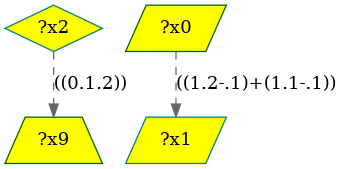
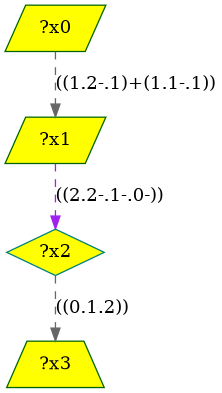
(54, 140) -> (55, 364)
(176, 140) -> (55, 140)
none -> (55, 190)
